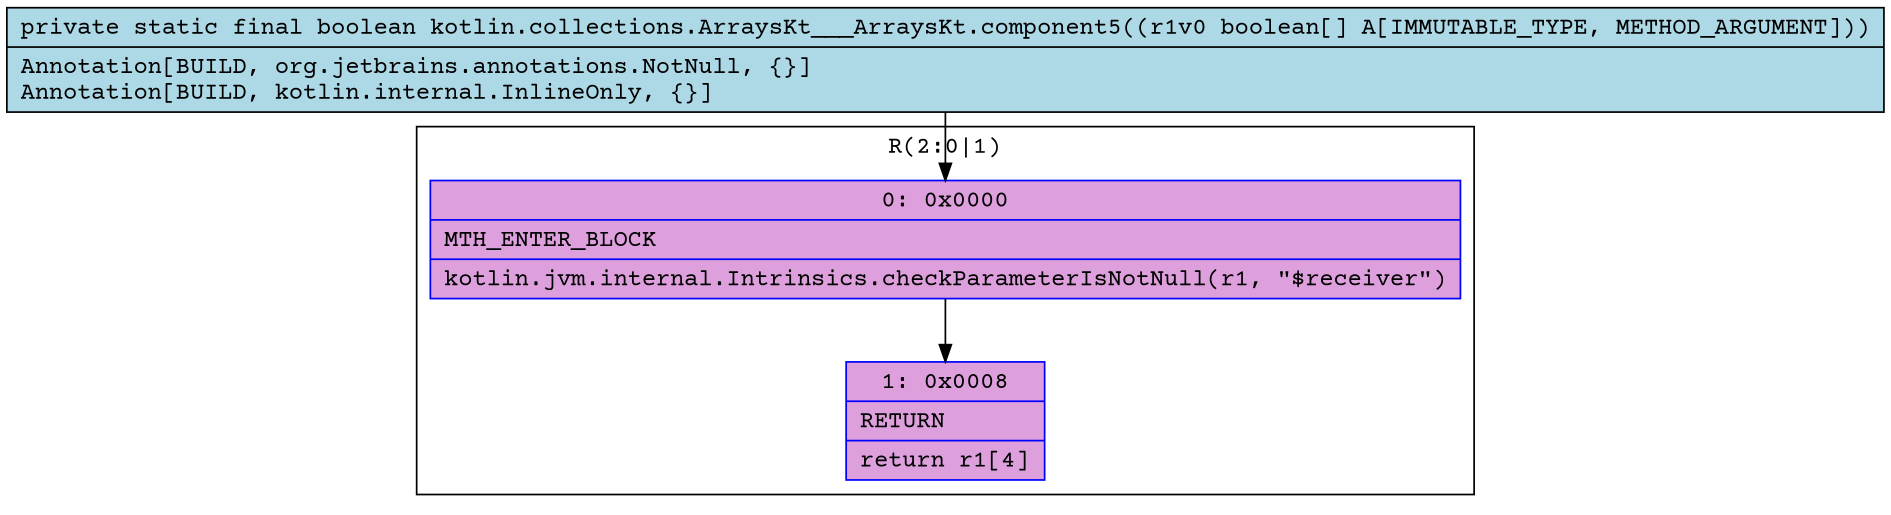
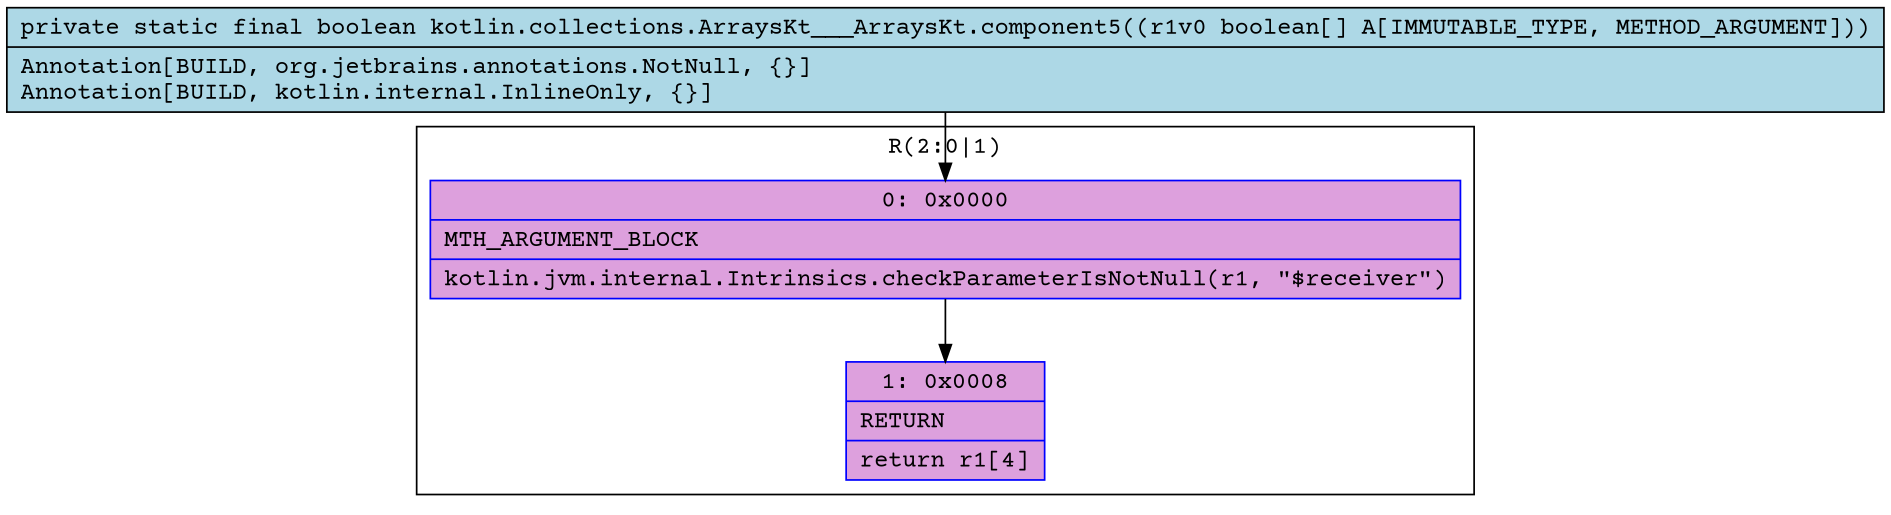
(550, 239) -> (572, 239)
